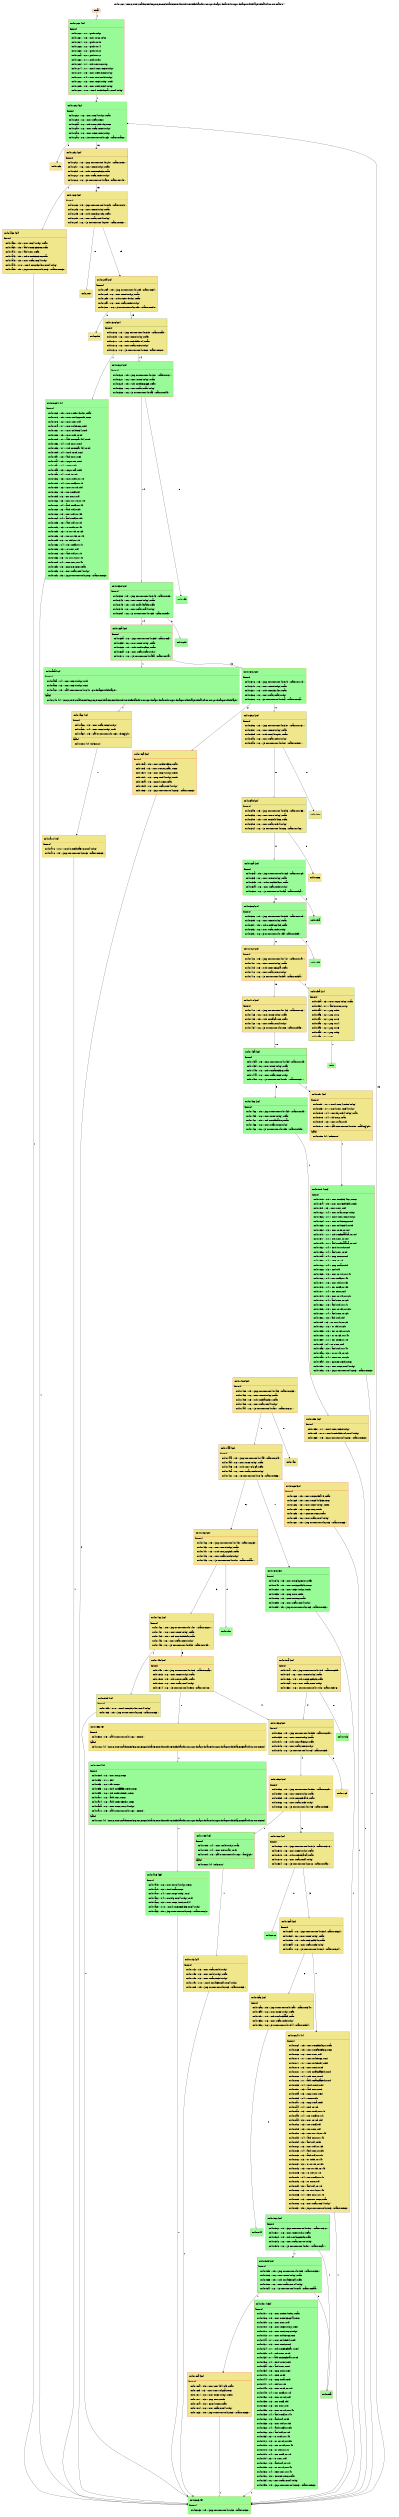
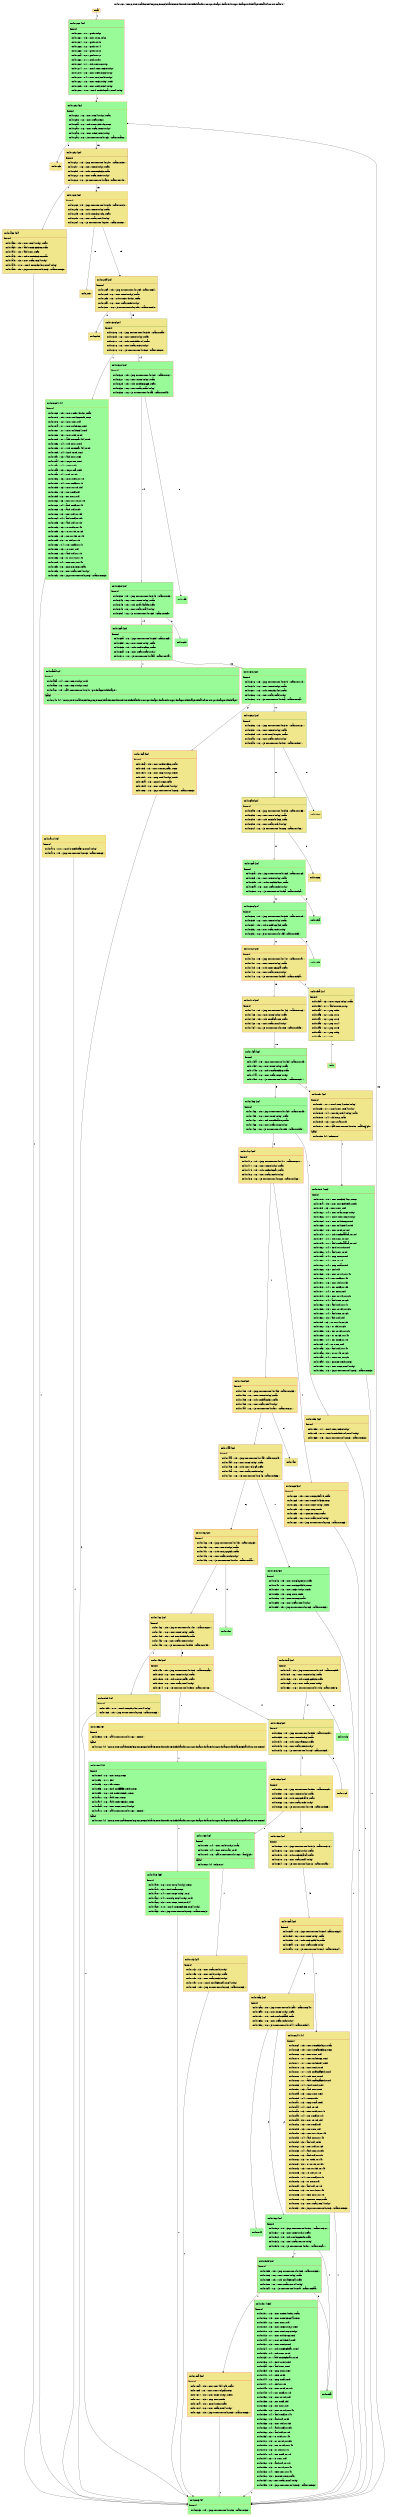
(102, 730) -> none
none -> (271, 1165)
(271, 1936) -> none
none -> (270, 2122)
